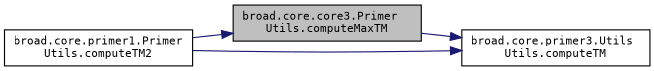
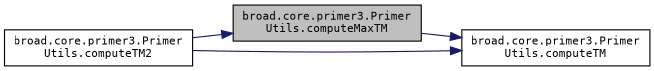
(327, 23) -> (327, 23)
(99, 48) -> (99, 48)
(556, 48) -> (556, 48)
